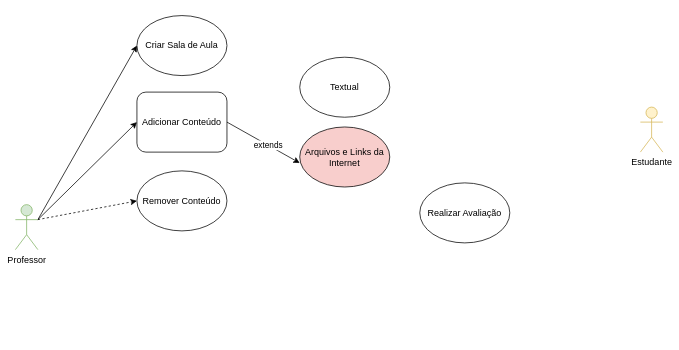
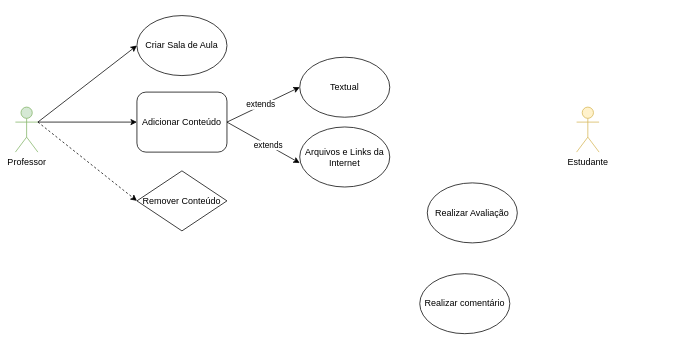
none -> (262, 105)
(651, 129) -> (588, 129)
(345, 157) -> (345, 157)
(182, 201) -> (182, 201)
(465, 213) -> (472, 213)
(27, 227) -> (27, 129)
none -> (465, 303)
